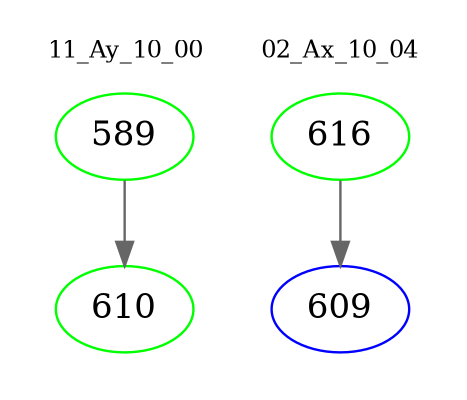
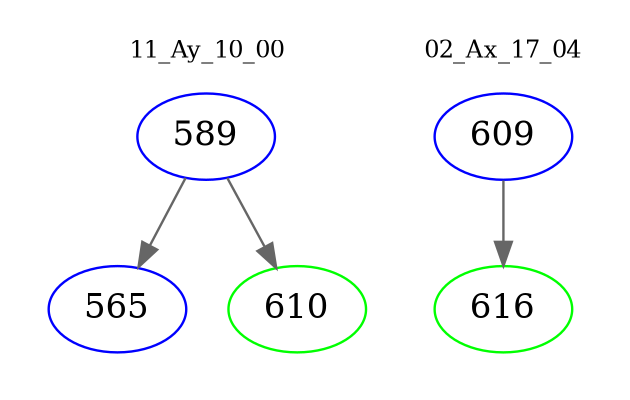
(340, 52) -> (503, 52)
(125, 137) -> (206, 137)
(340, 211) -> (503, 211)
none -> (117, 309)
